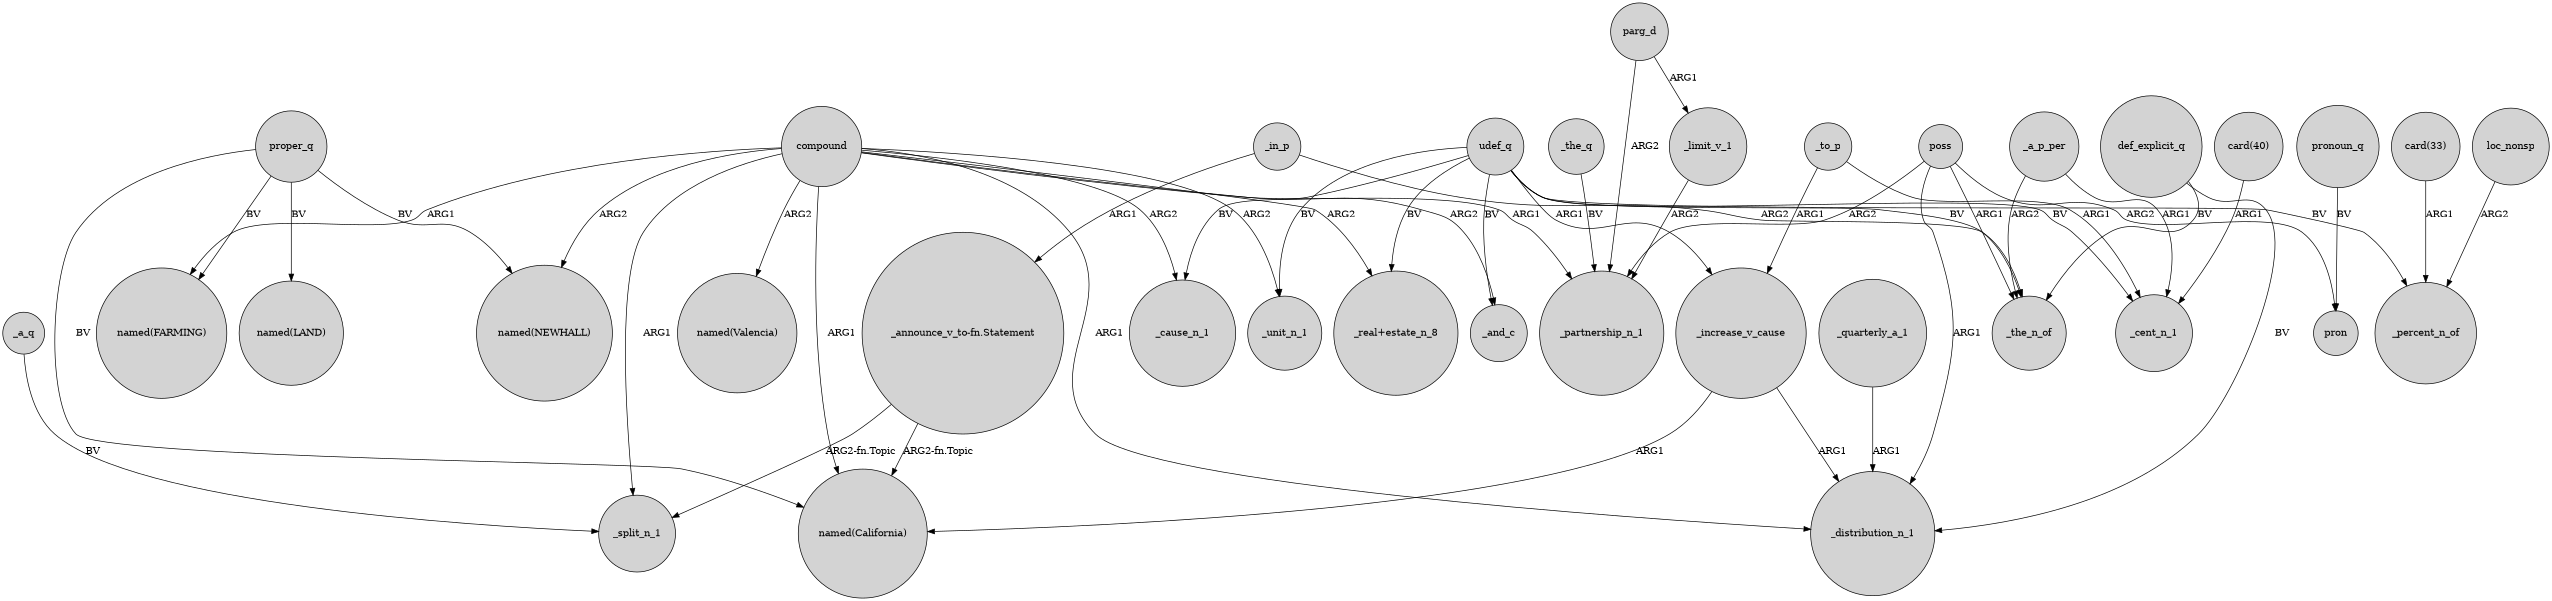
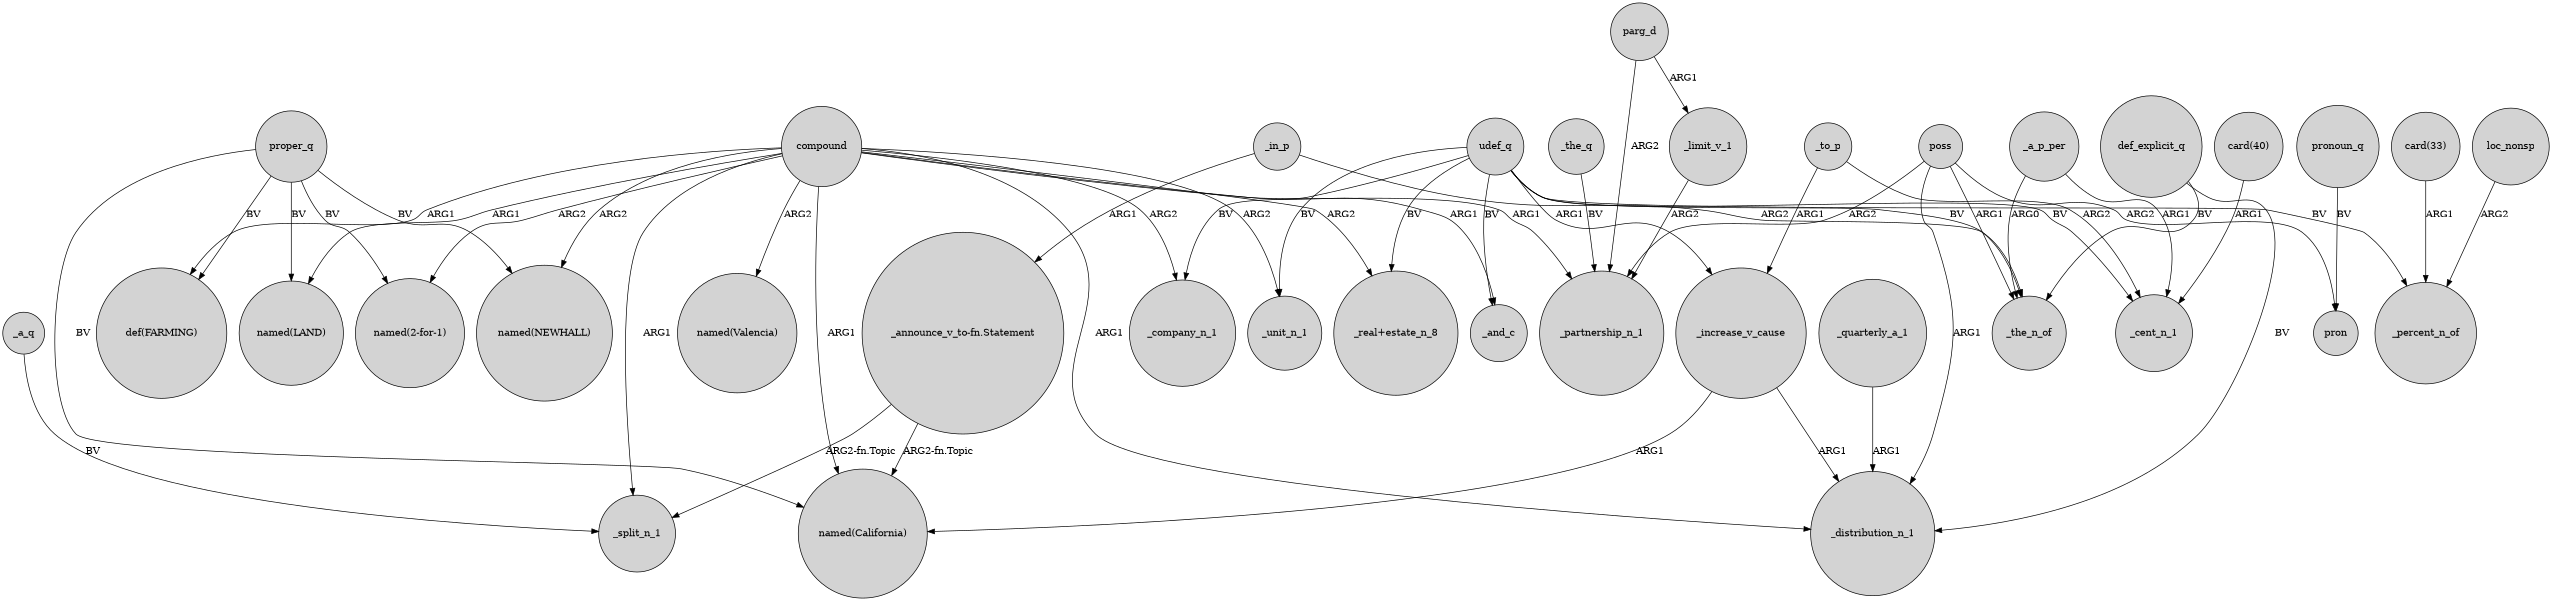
none -> (536, 200)
(1464, 215) -> (1464, 215)
(2025, 215) -> (2025, 215)
(2097, 215) -> (2097, 215)
(162, 333) -> (162, 333)
none -> (410, 333)
(1183, 333) -> (1183, 333)
